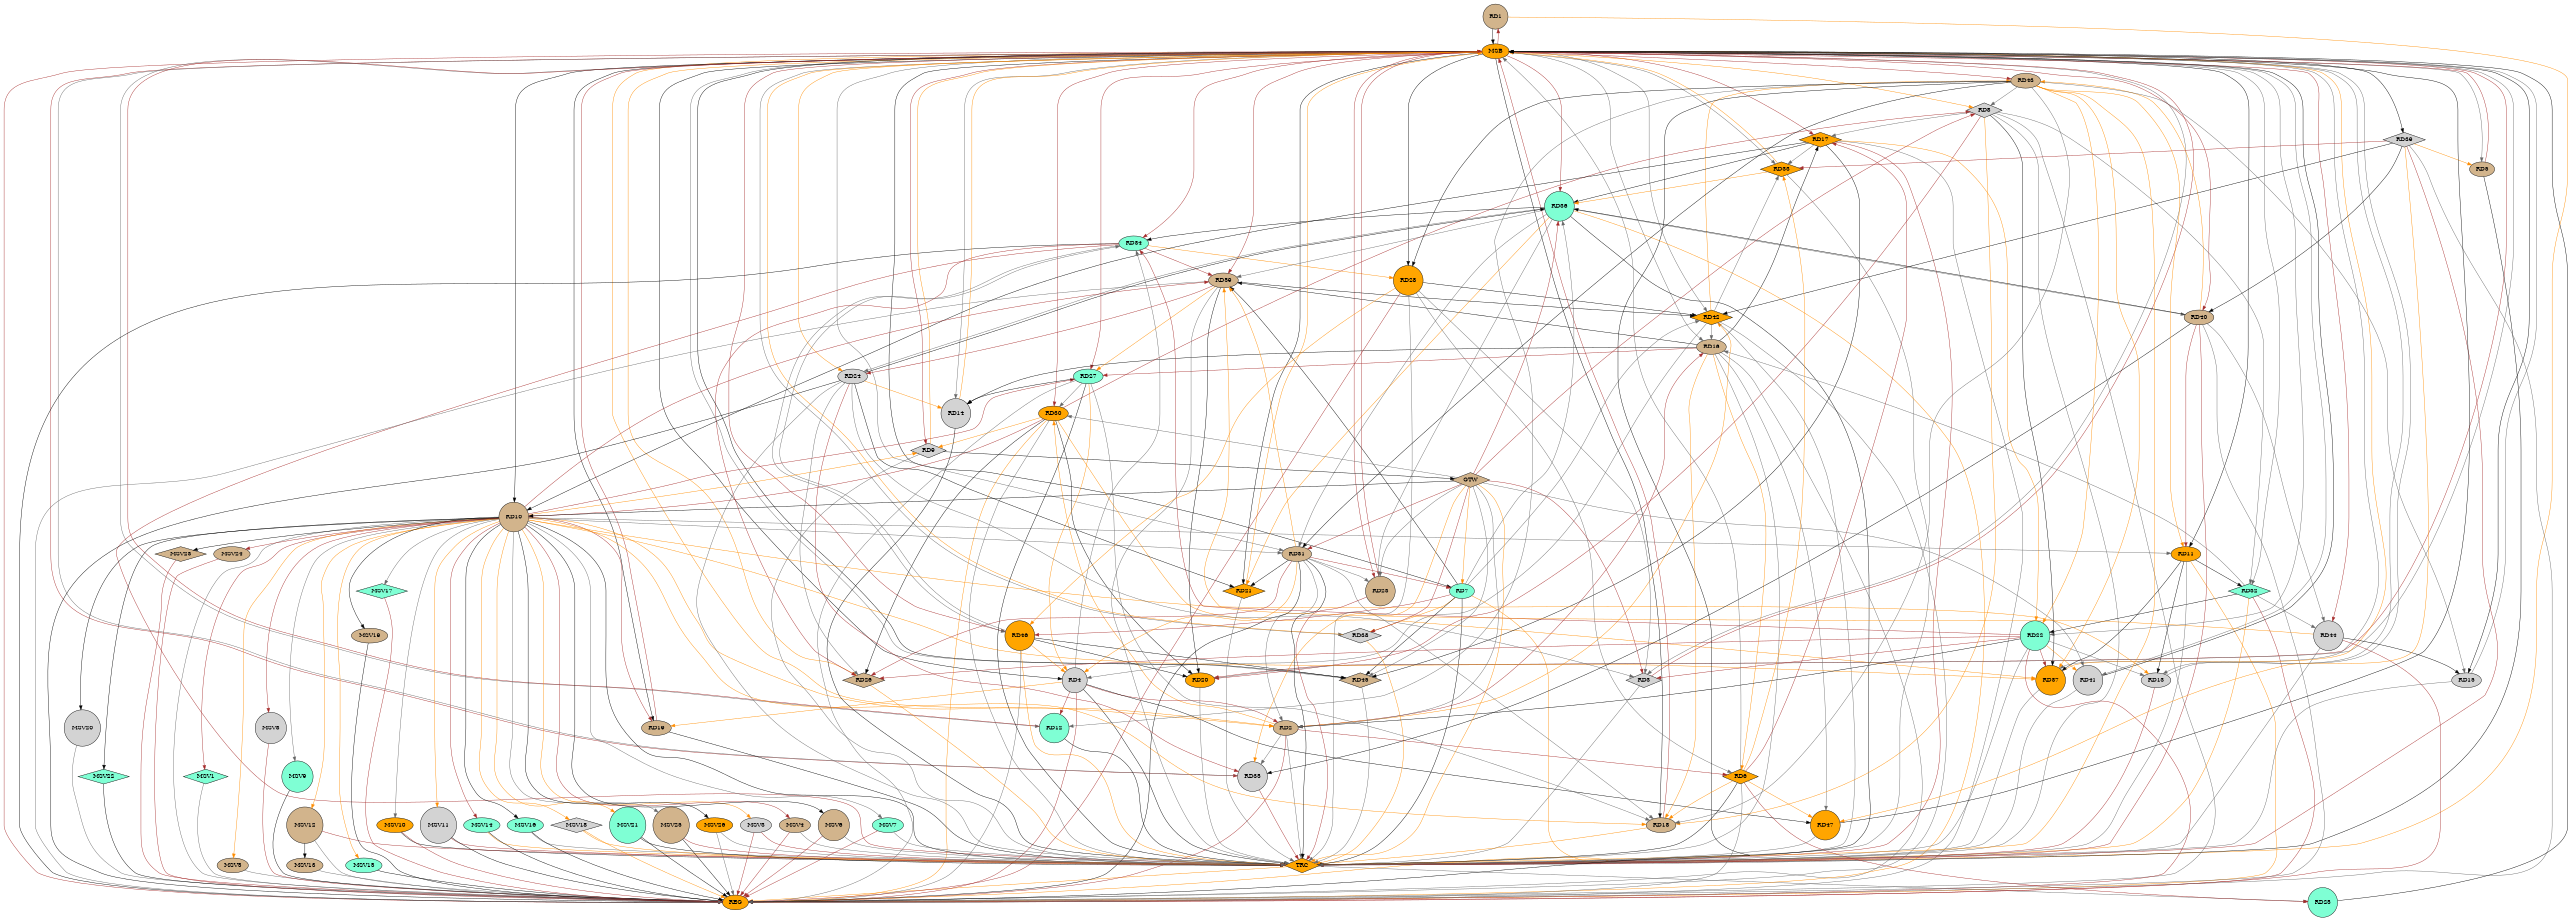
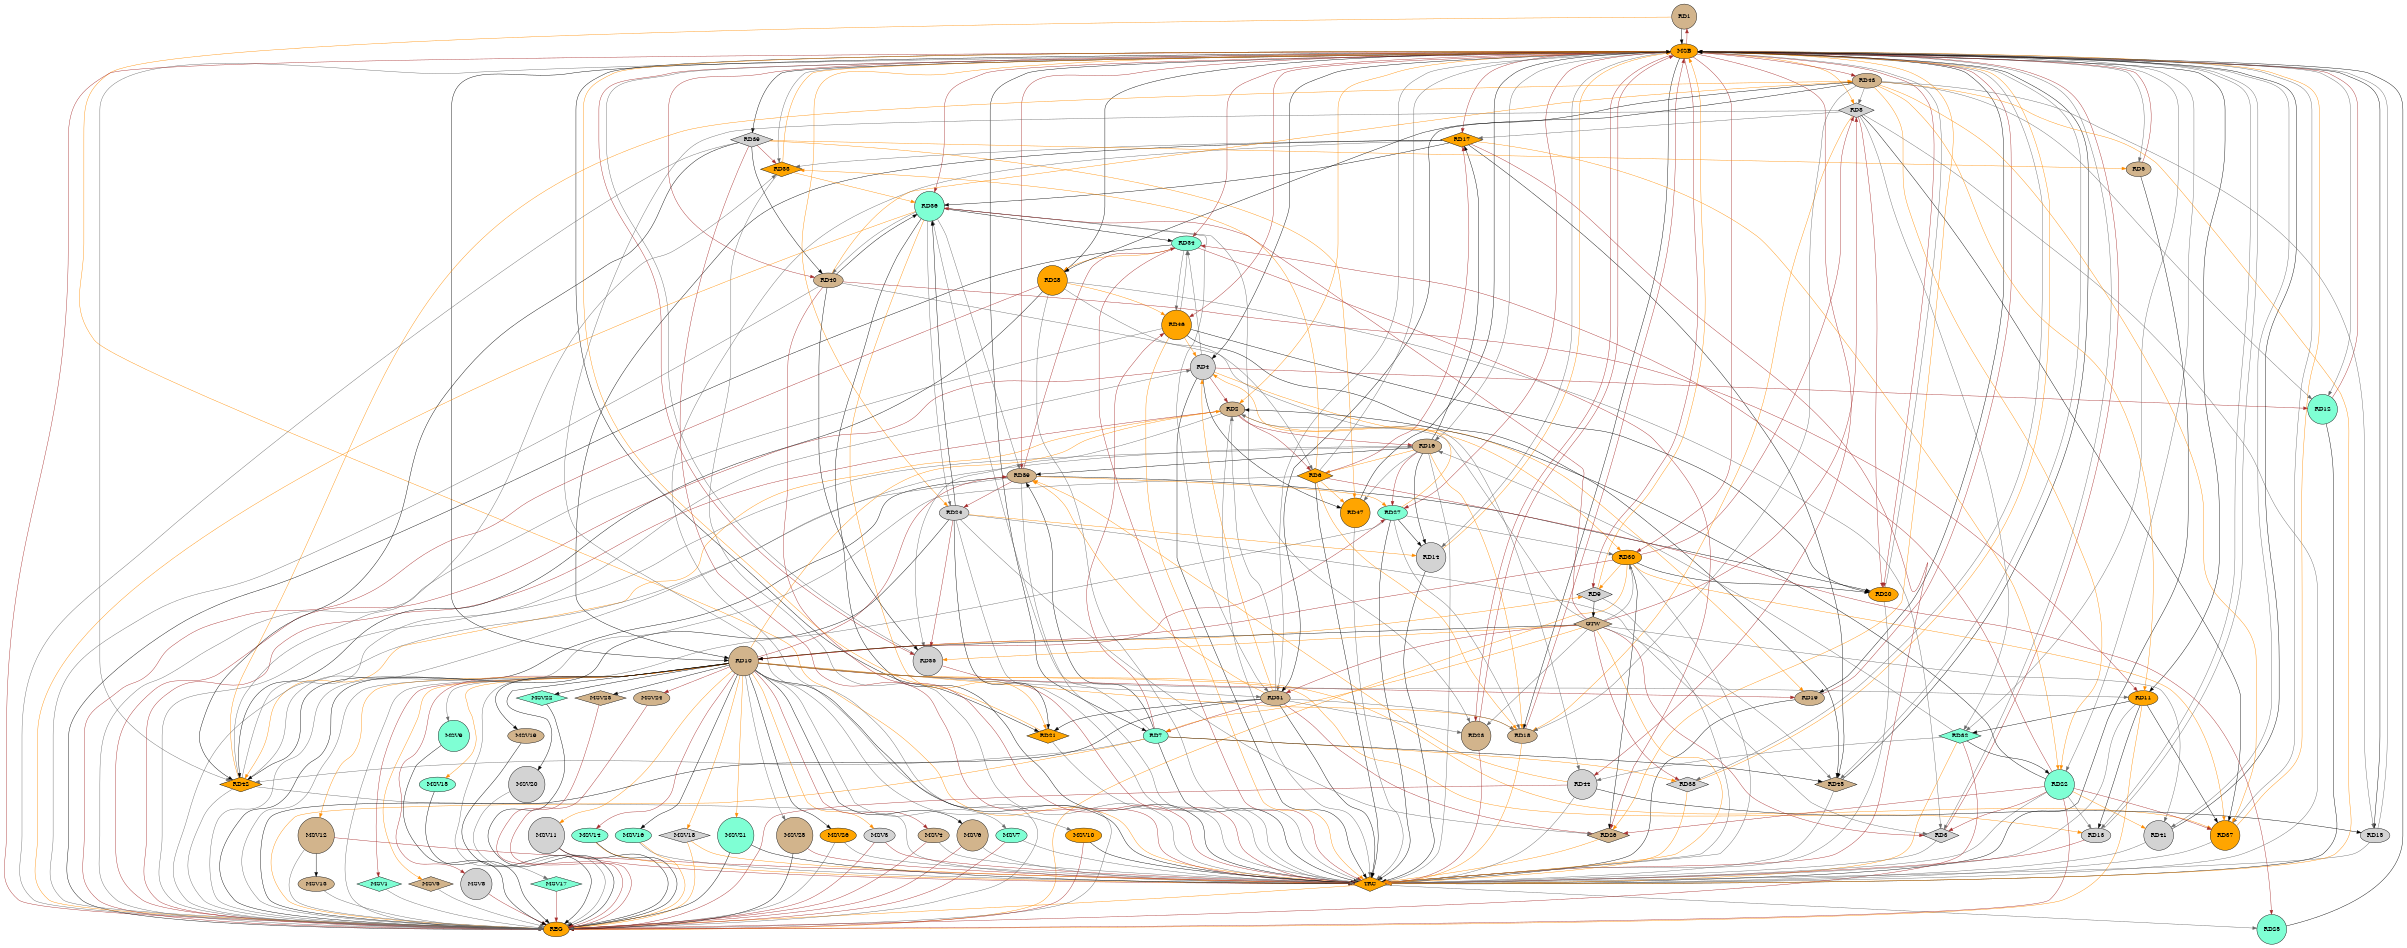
(1177, 261) -> (1067, 327)
(1711, 757) -> none
(233, 865) -> (431, 884)
(622, 875) -> (667, 908)
